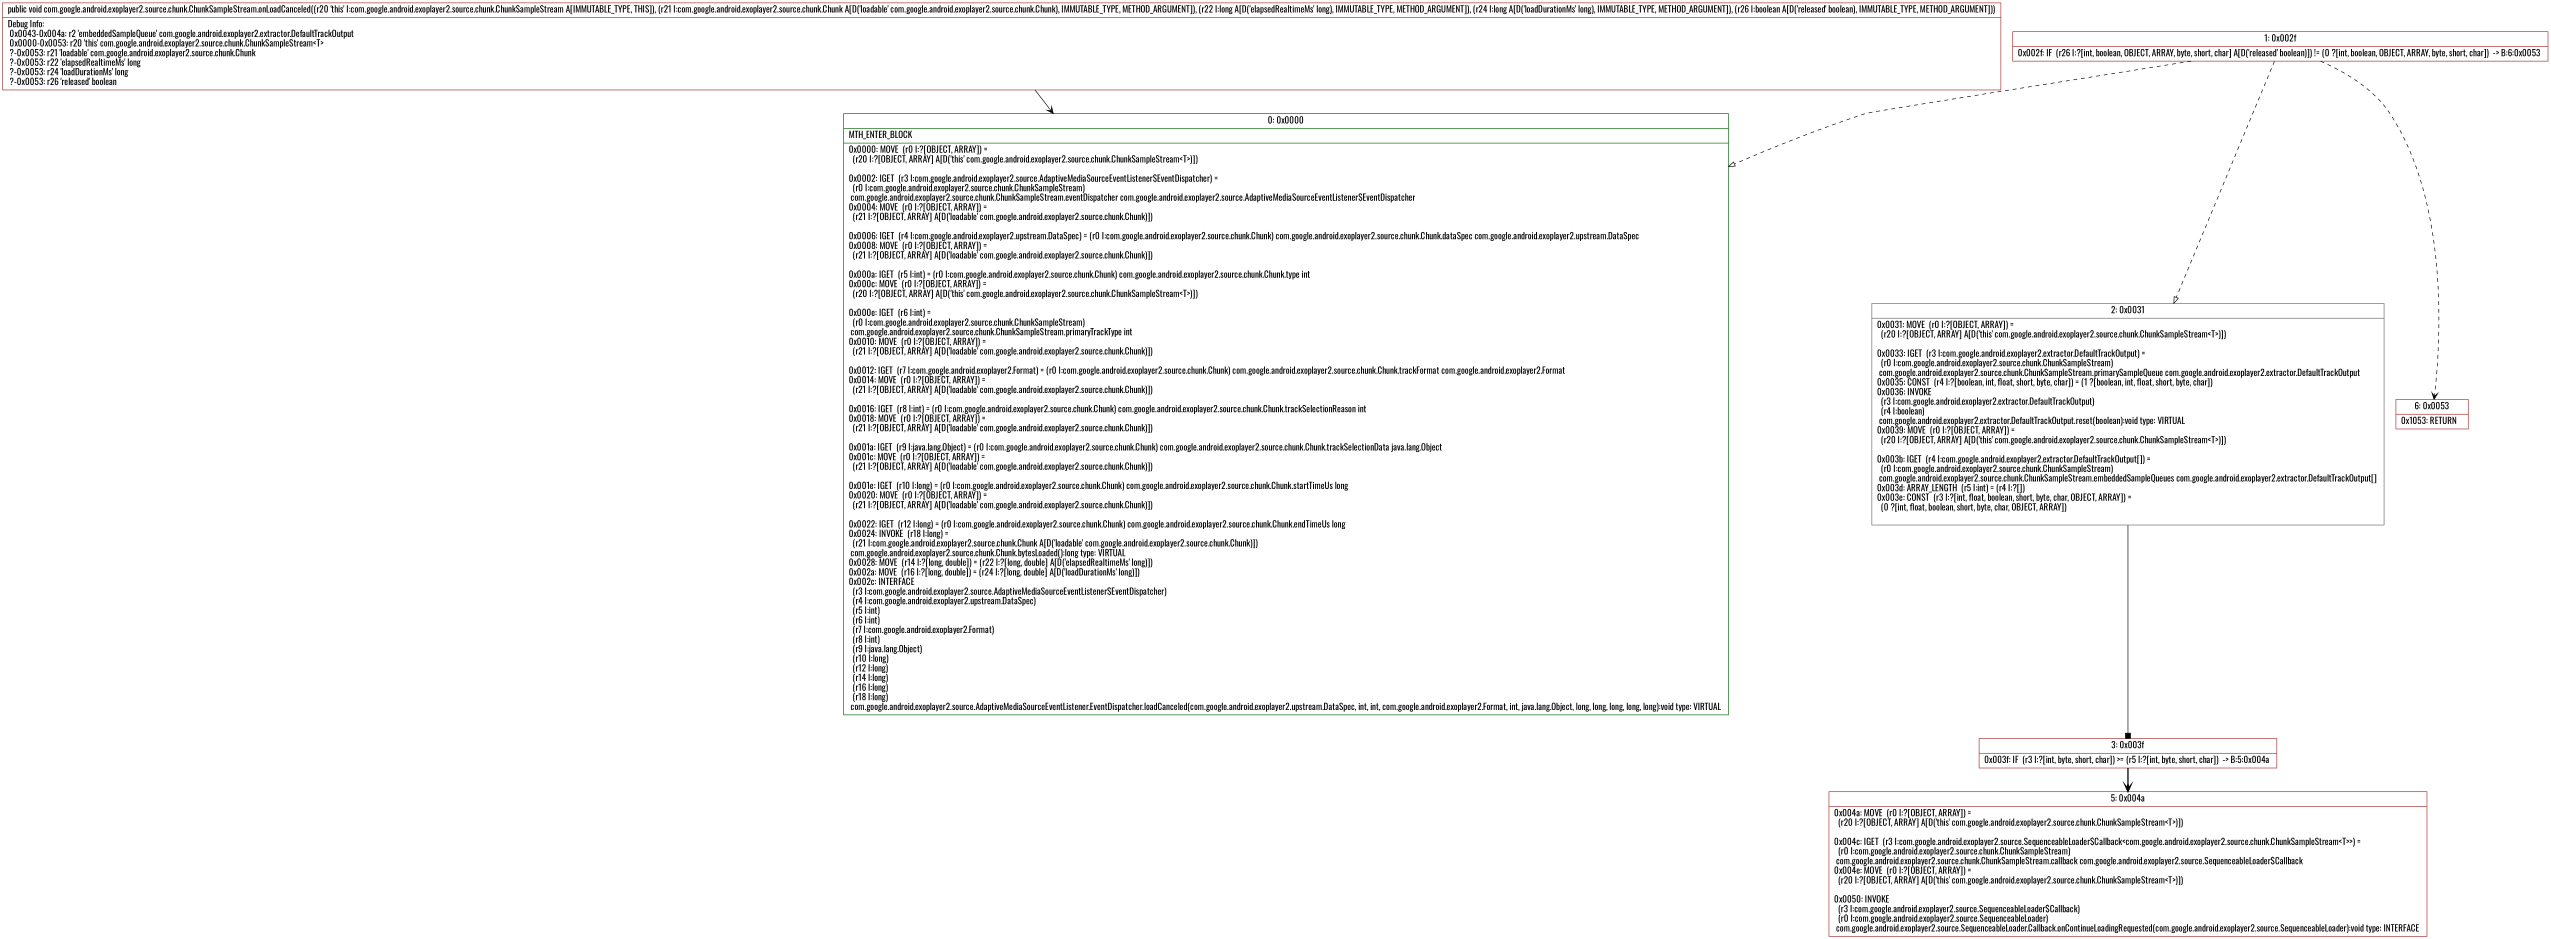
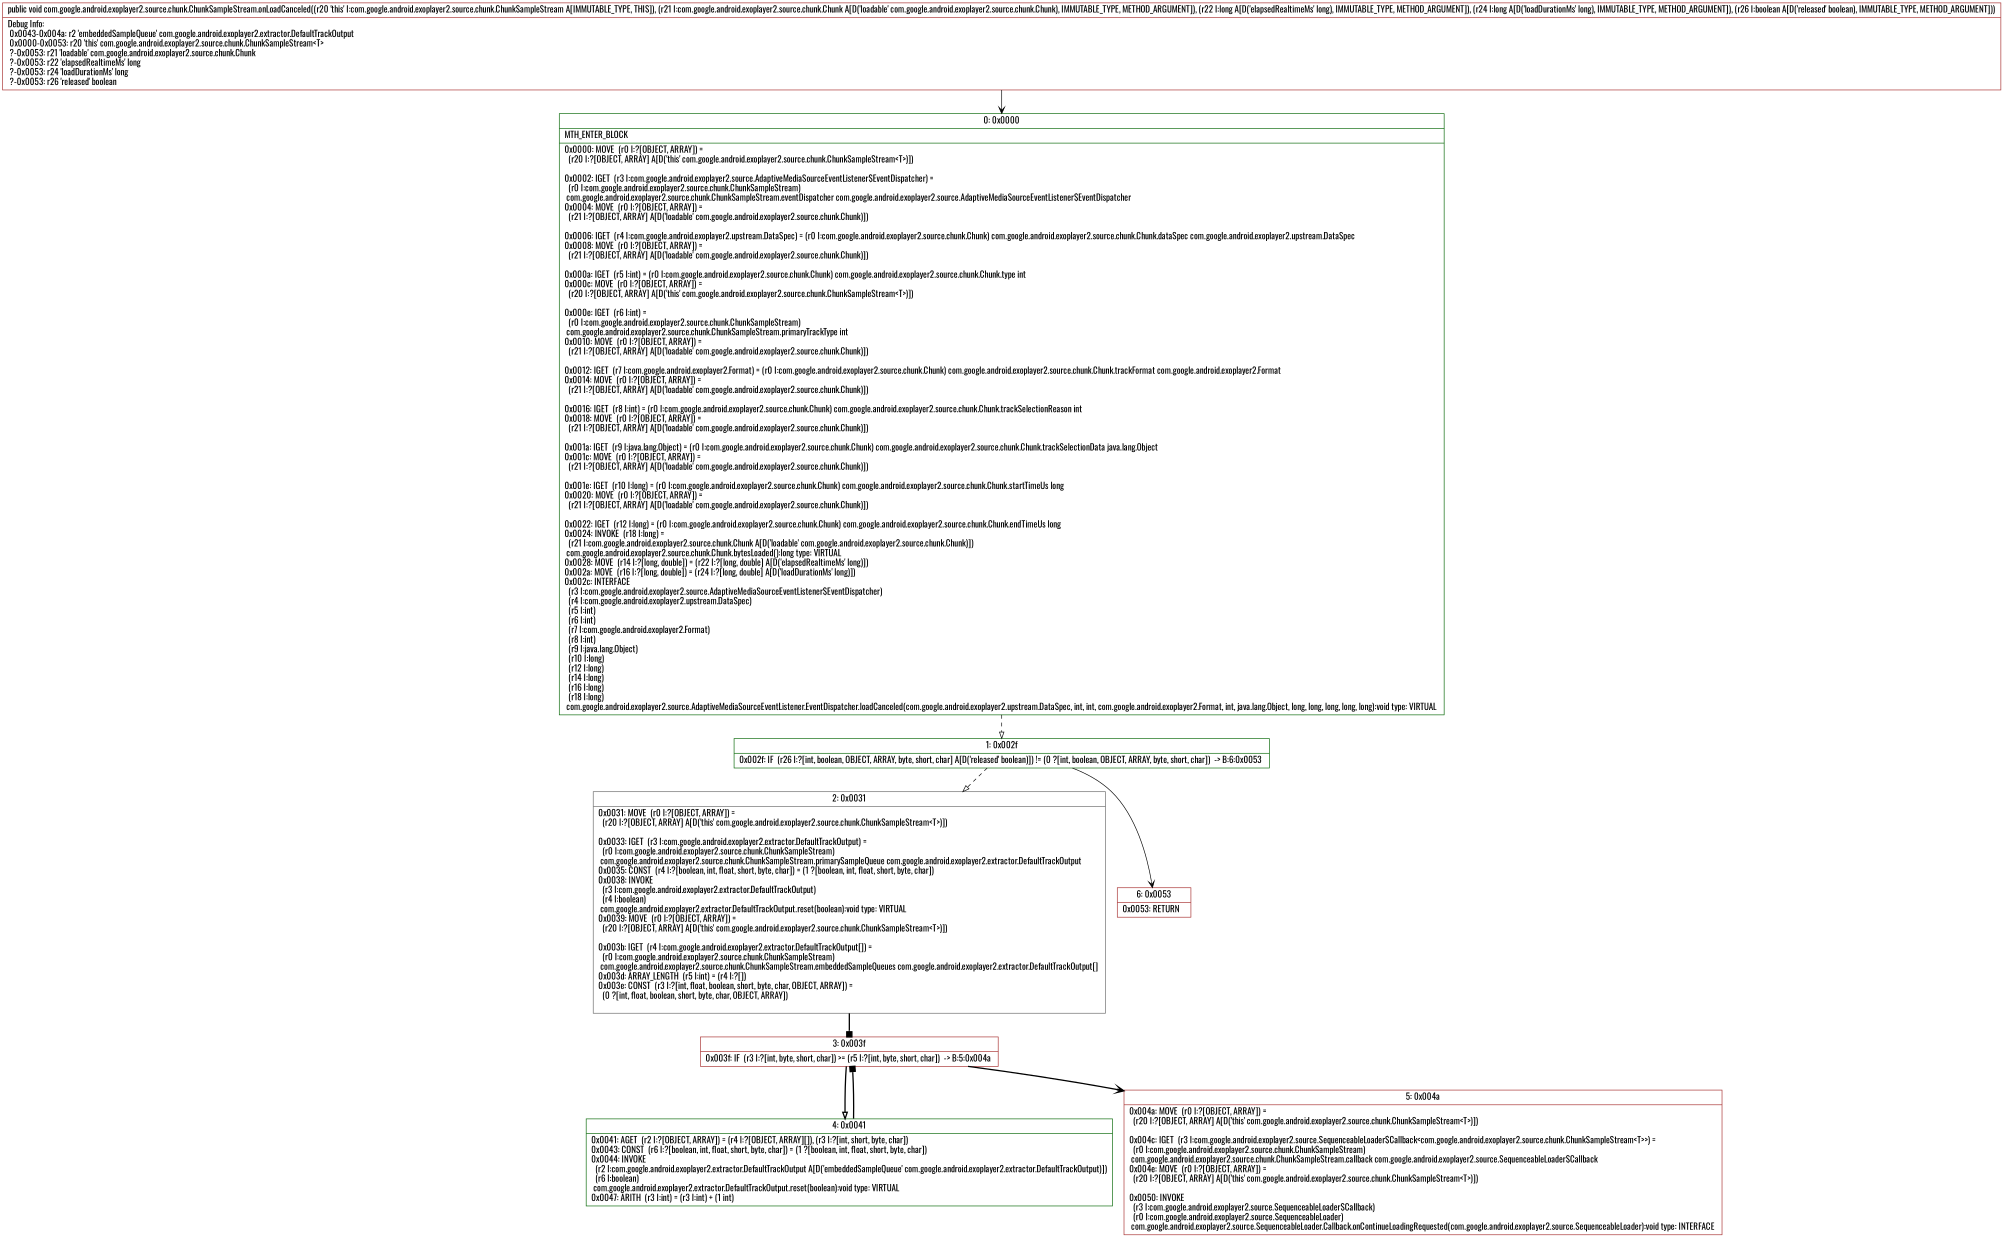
(2280, 46) -> (1002, 753)
(1959, 98) -> (1002, 723)
(2427, 206) -> (1128, 813)
(1906, 392) -> (628, 881)
(2432, 421) -> (1154, 910)
(2128, 629) -> (849, 1022)
none -> (849, 1162)
